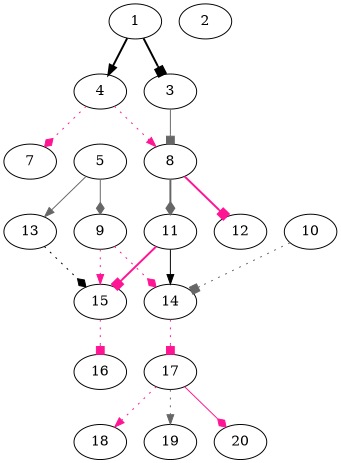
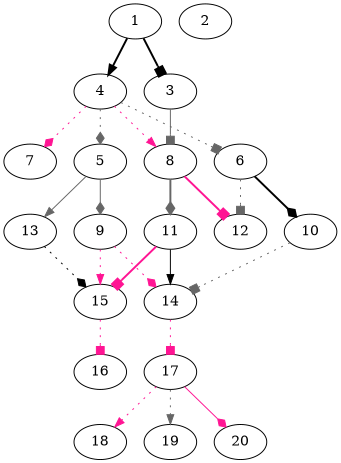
none -> (100, 121)
none -> (240, 162)
